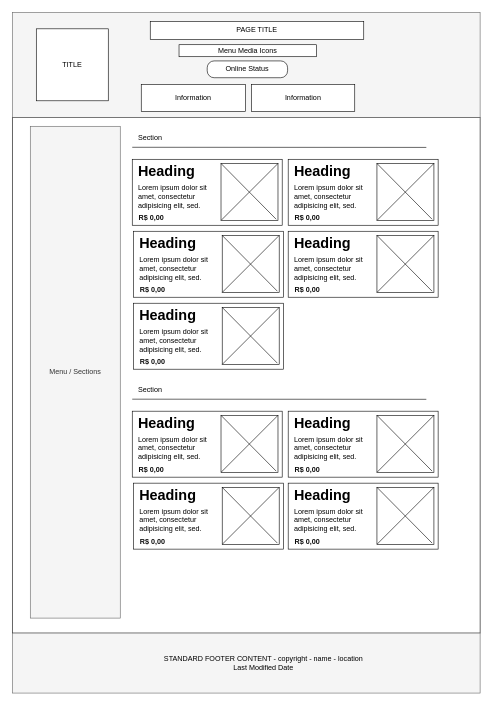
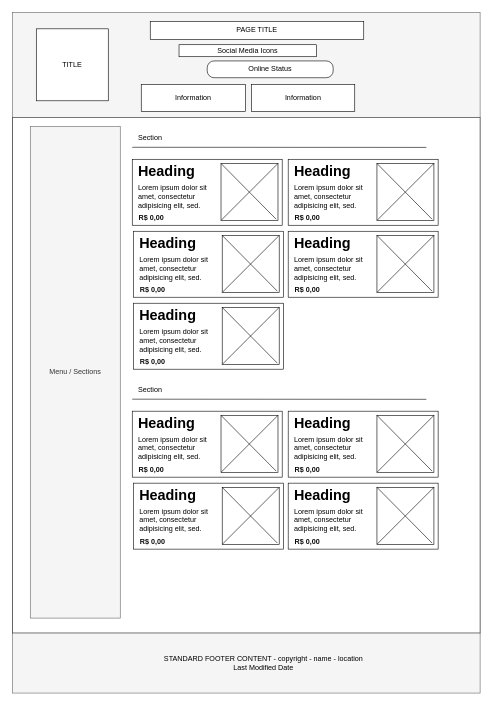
(248, 51) -> (248, 51)
(248, 69) -> (270, 69)
